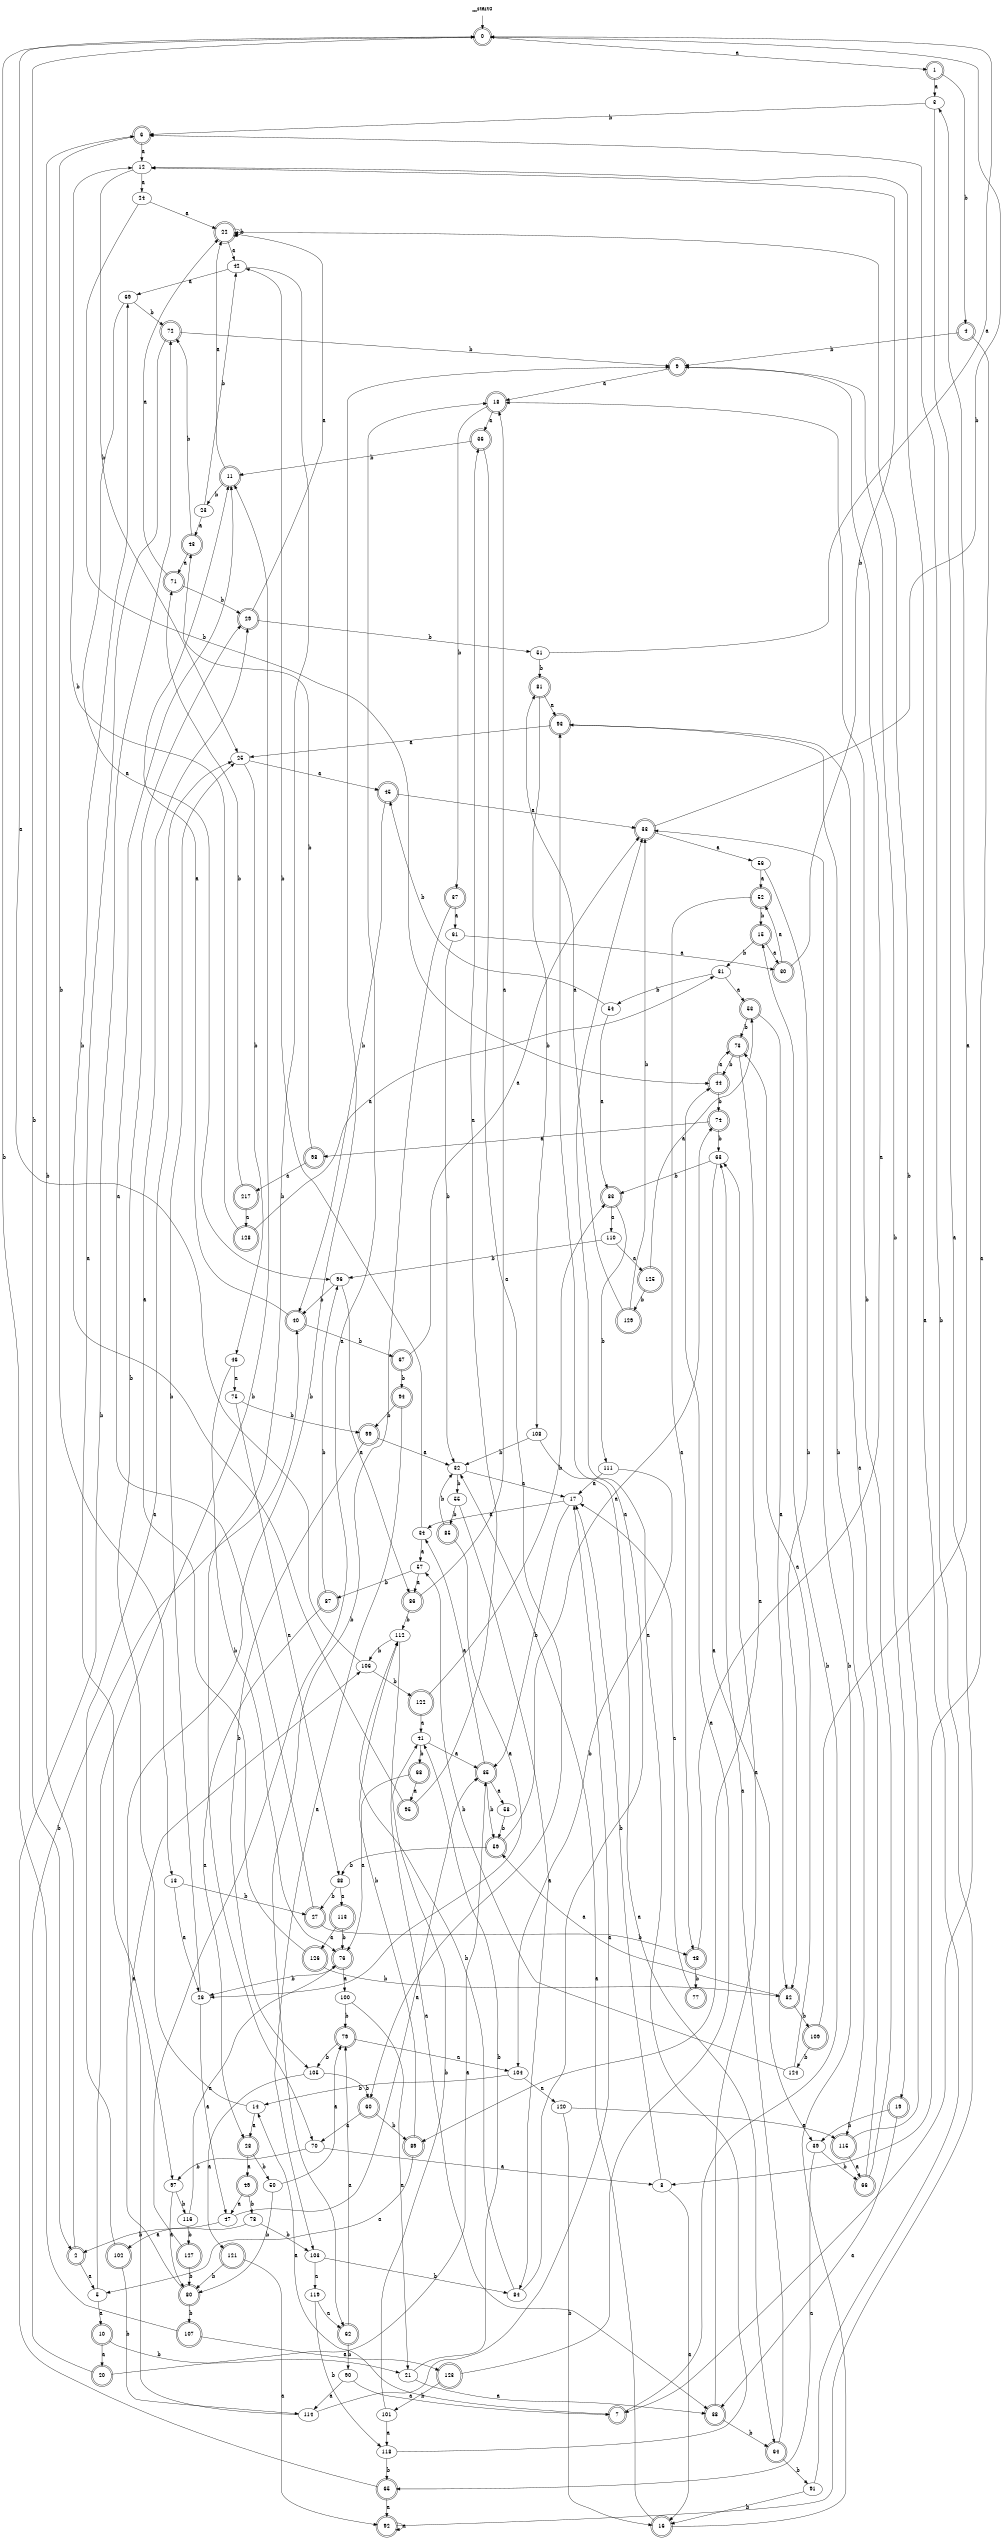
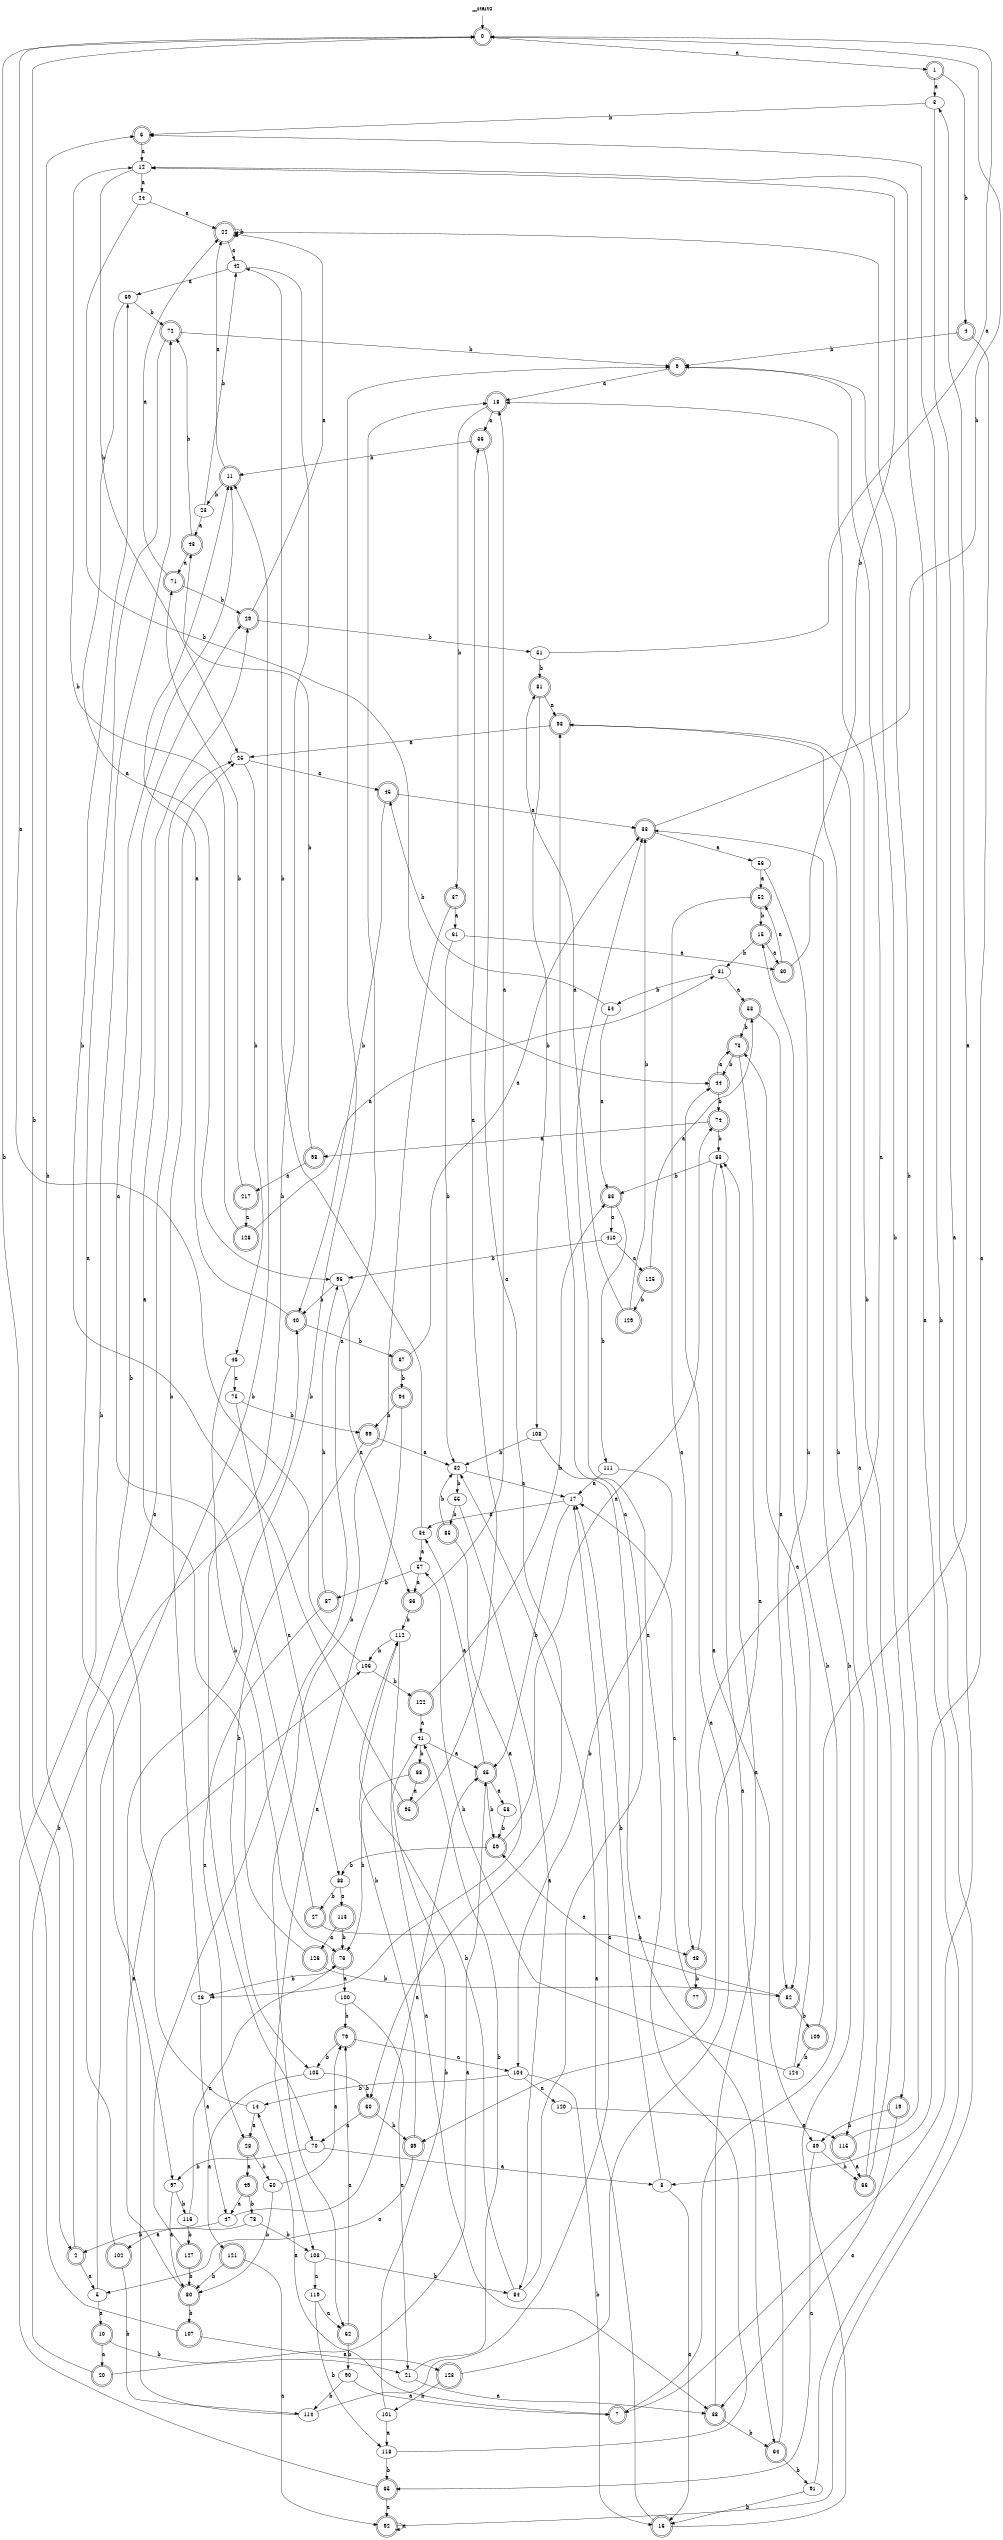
(611, 1238) -> (611, 1238)
(363, 1866) -> (363, 1866)
(174, 1881) -> none
(568, 2336) -> (596, 2299)
(331, 2396) -> (331, 2396)
